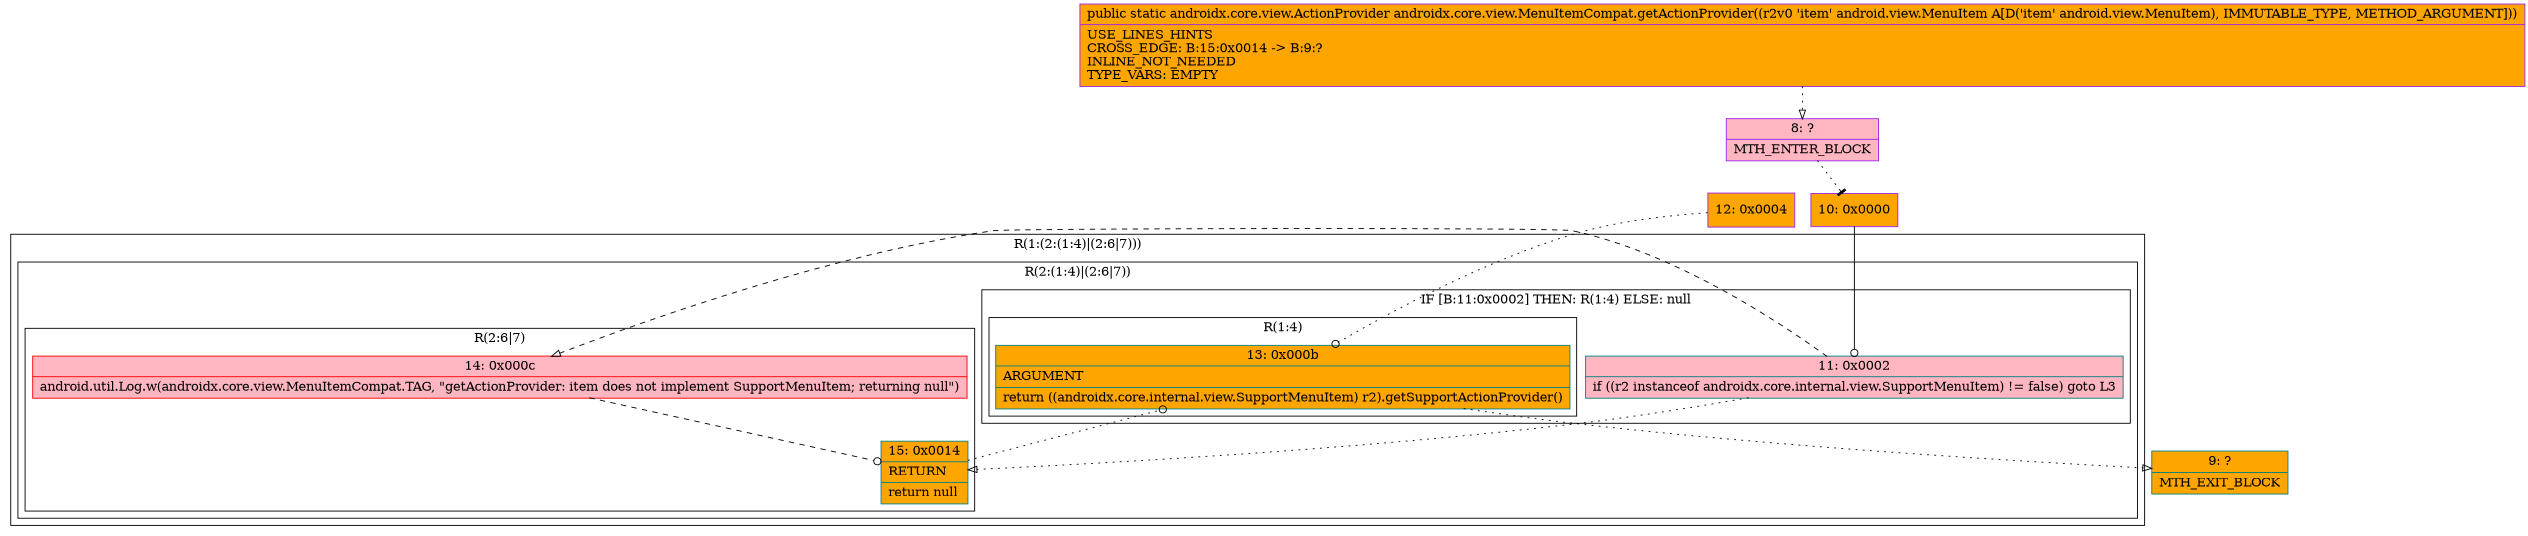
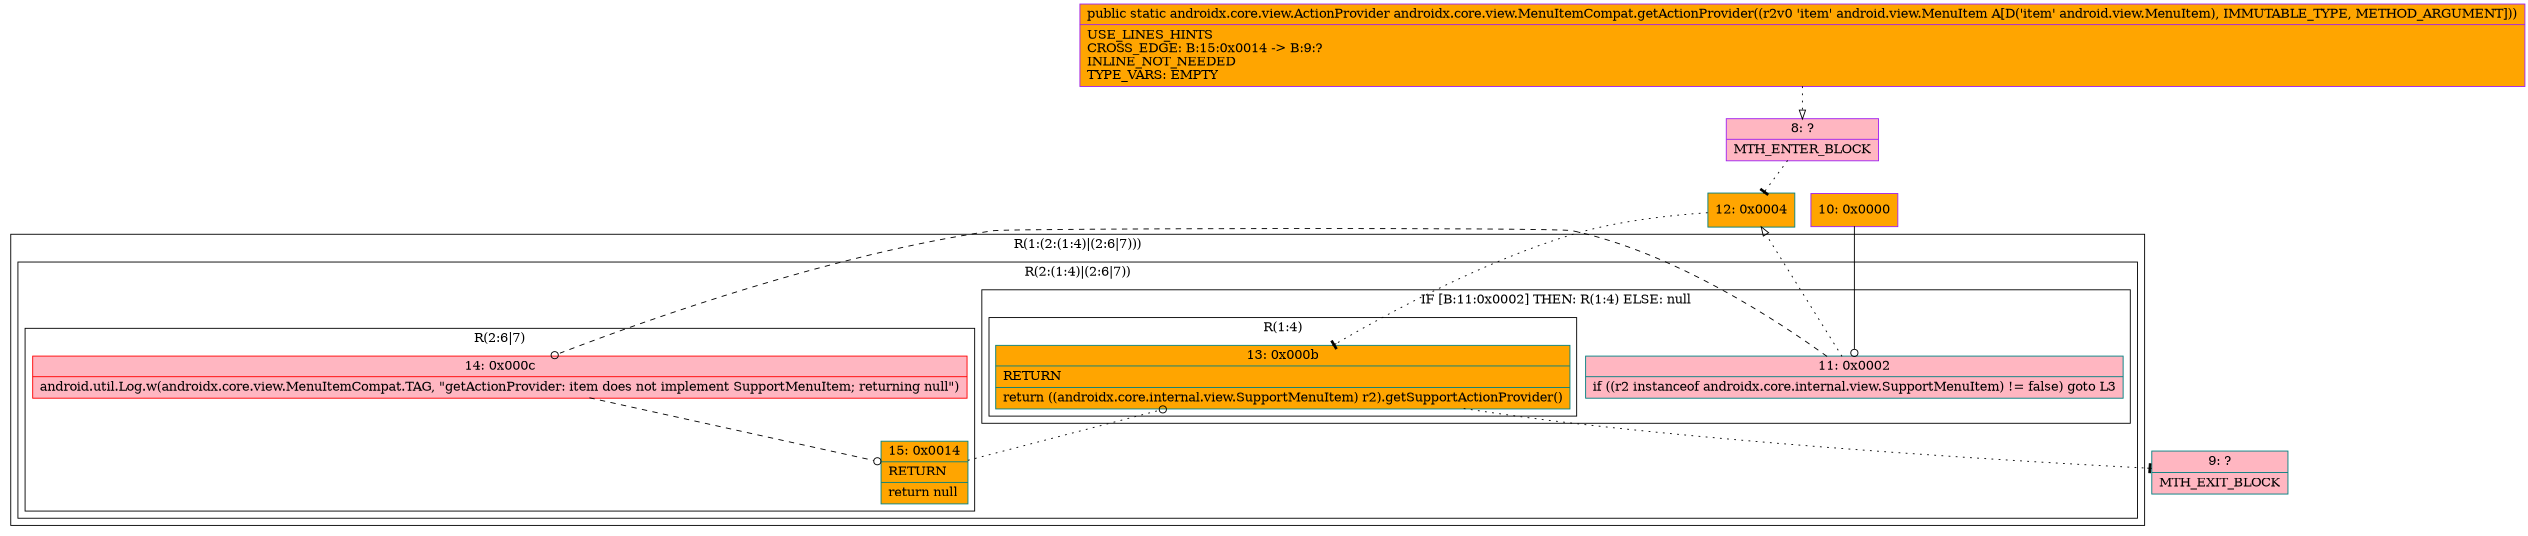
(1829, 175) -> (1777, 175)
(1751, 210) -> (1751, 210)
(1200, 229) -> (1200, 229)
(1514, 255) -> (1514, 255)
(1043, 376) -> (1032, 376)
(1364, 445) -> (1804, 295)
(1805, 446) -> (1805, 446)
(2220, 473) -> (2220, 473)
